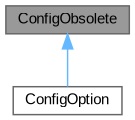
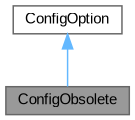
(68, 68) -> (68, 68)
